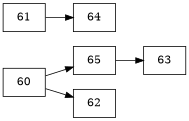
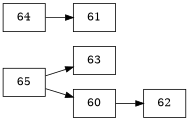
(56, 18) -> (56, 18)
(56, 73) -> (56, 92)
